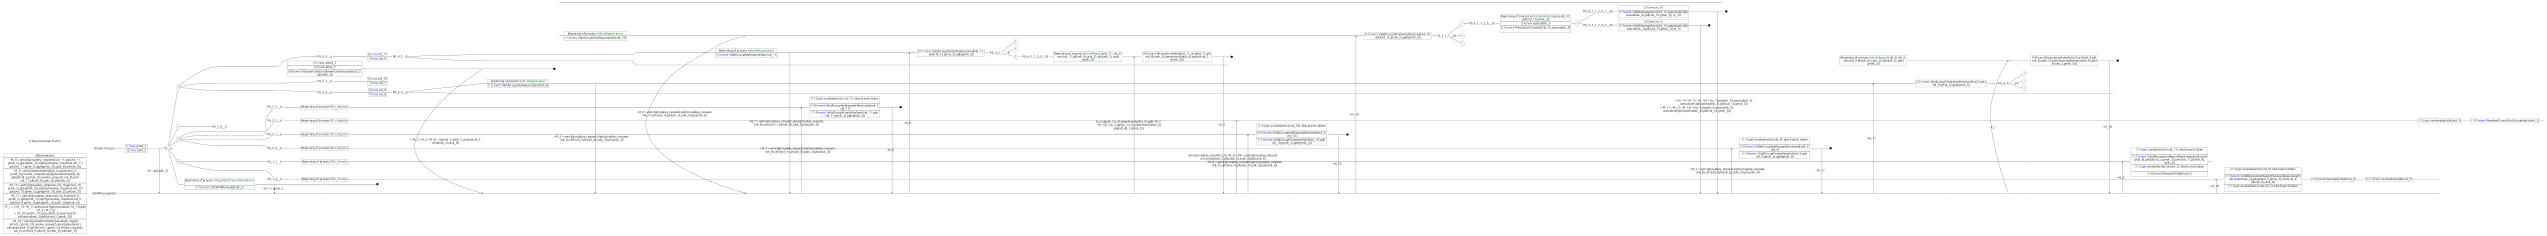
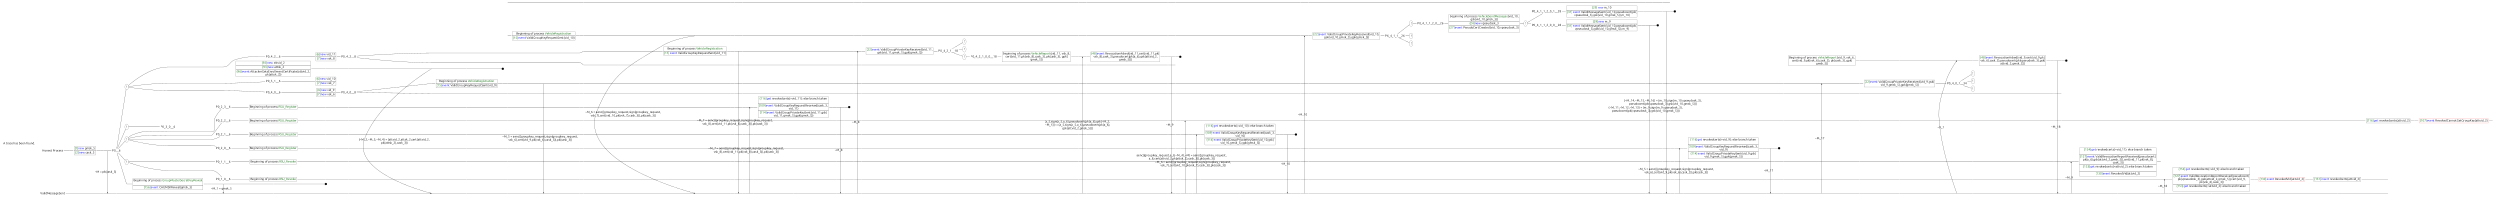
(45, 193) -> none
